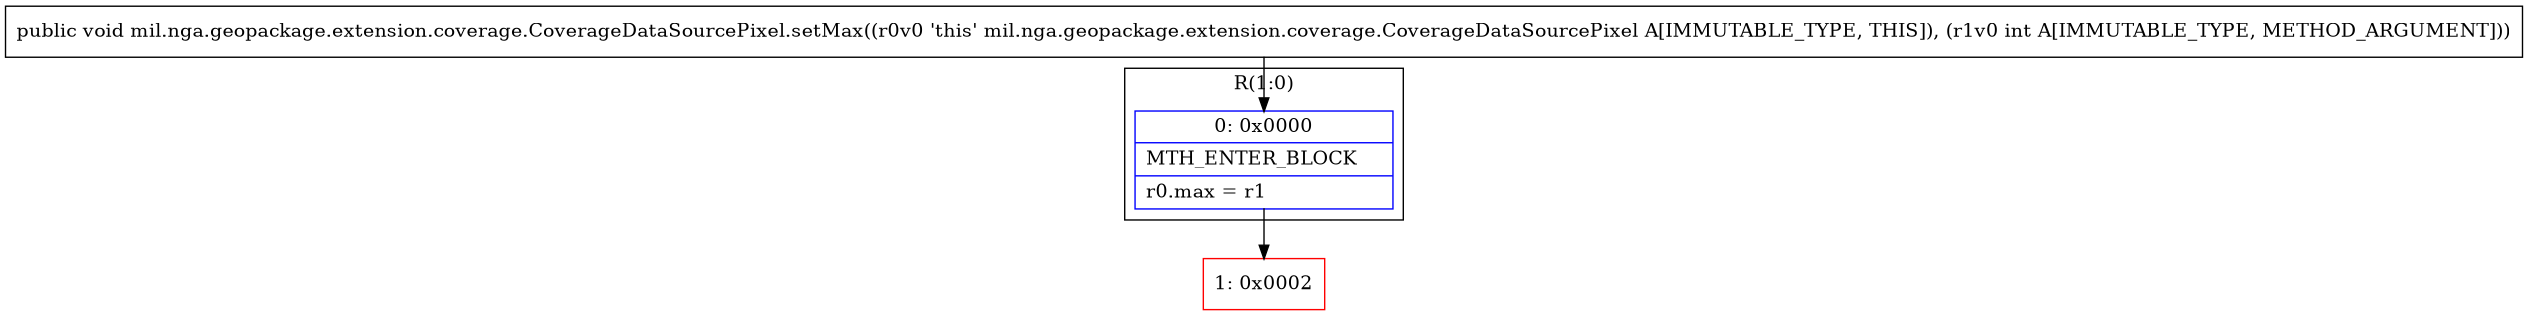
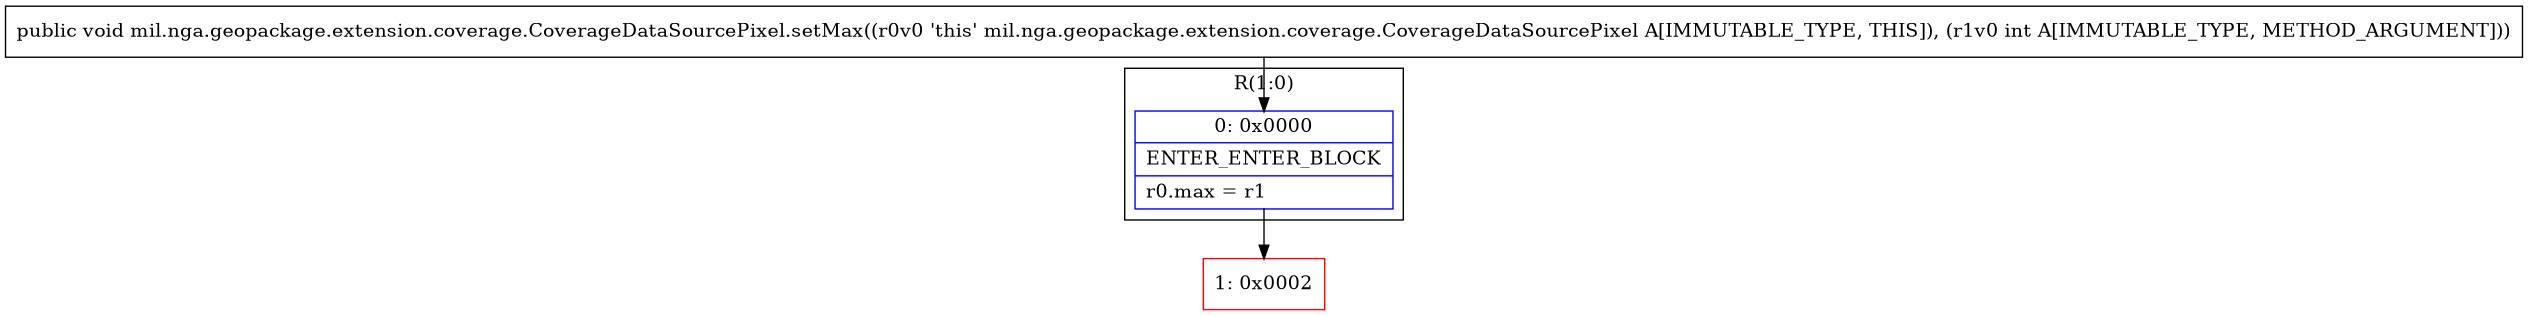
(1252, 159) -> (1264, 159)
